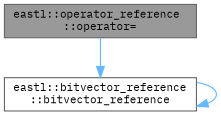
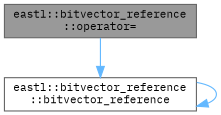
(100, 21) -> (100, 21)
